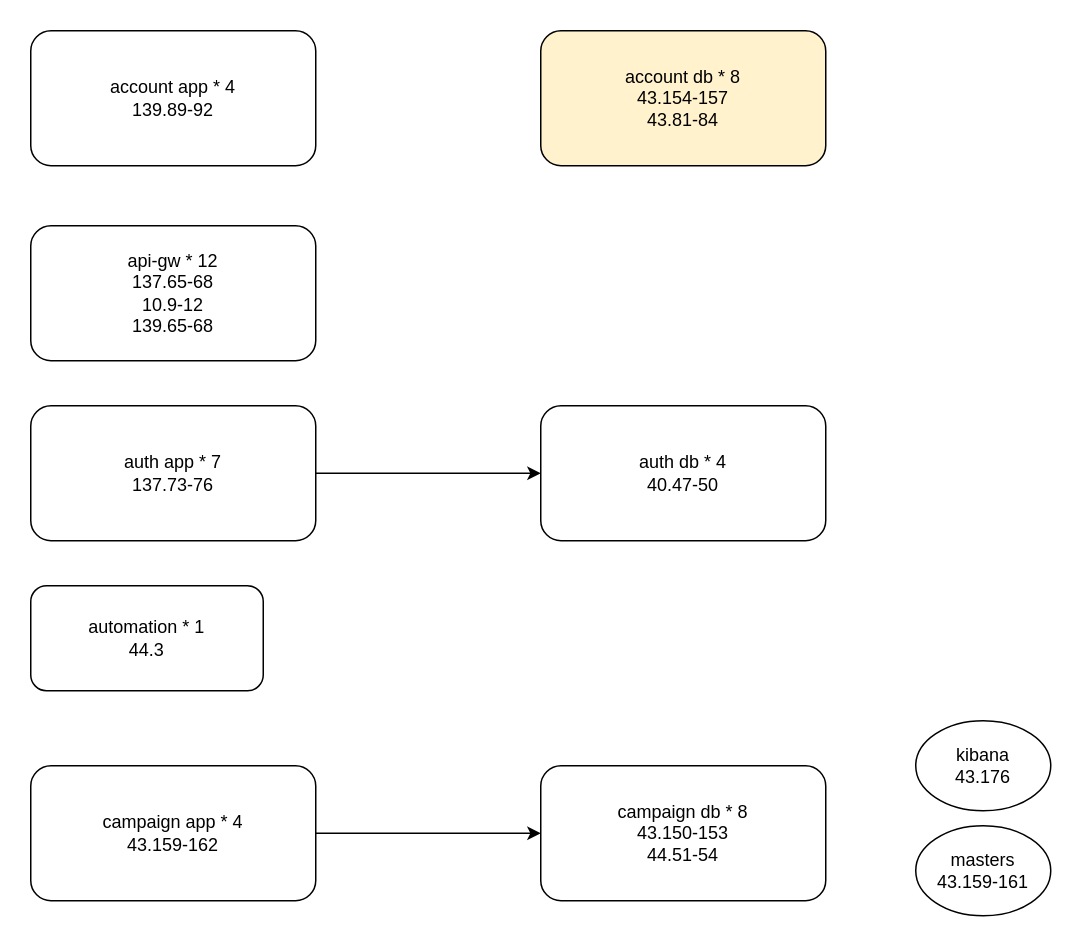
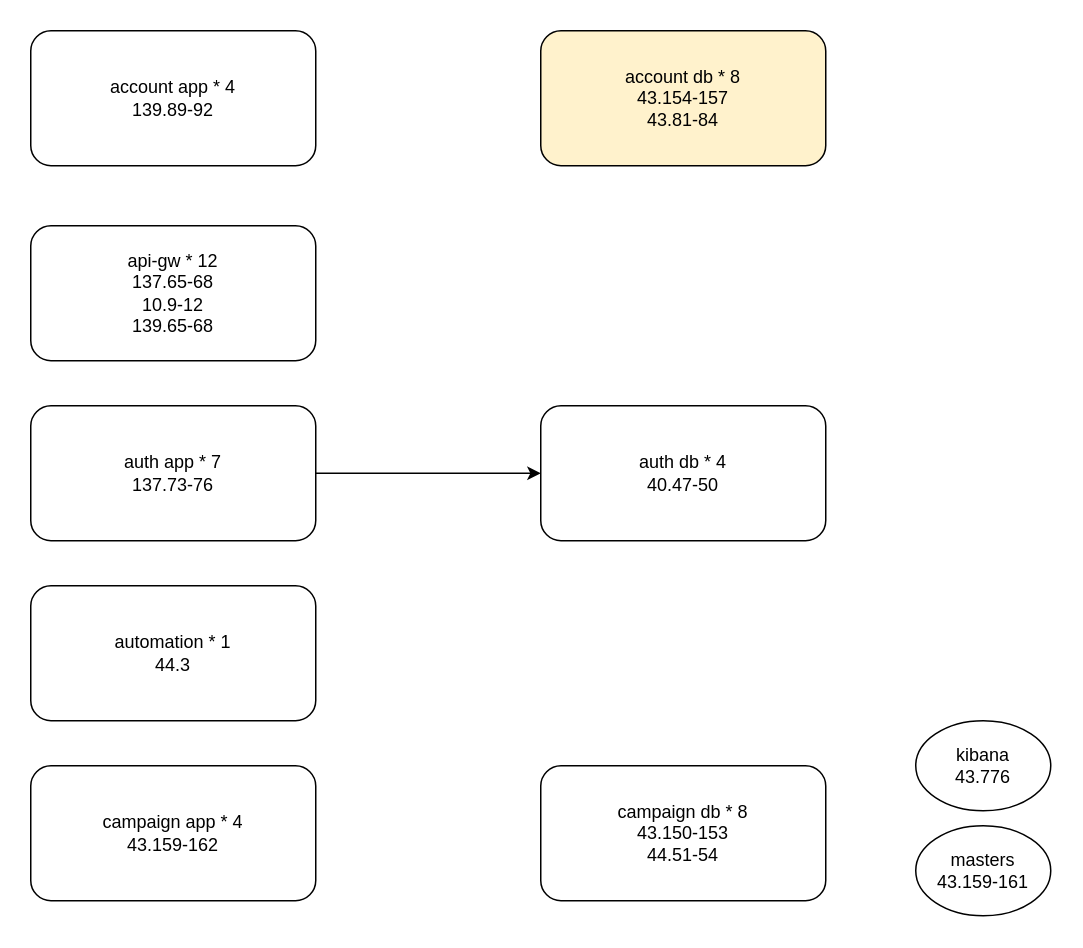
(147, 638) -> (173, 653)
(983, 766) -> (983, 766)
(423, 833) -> none
